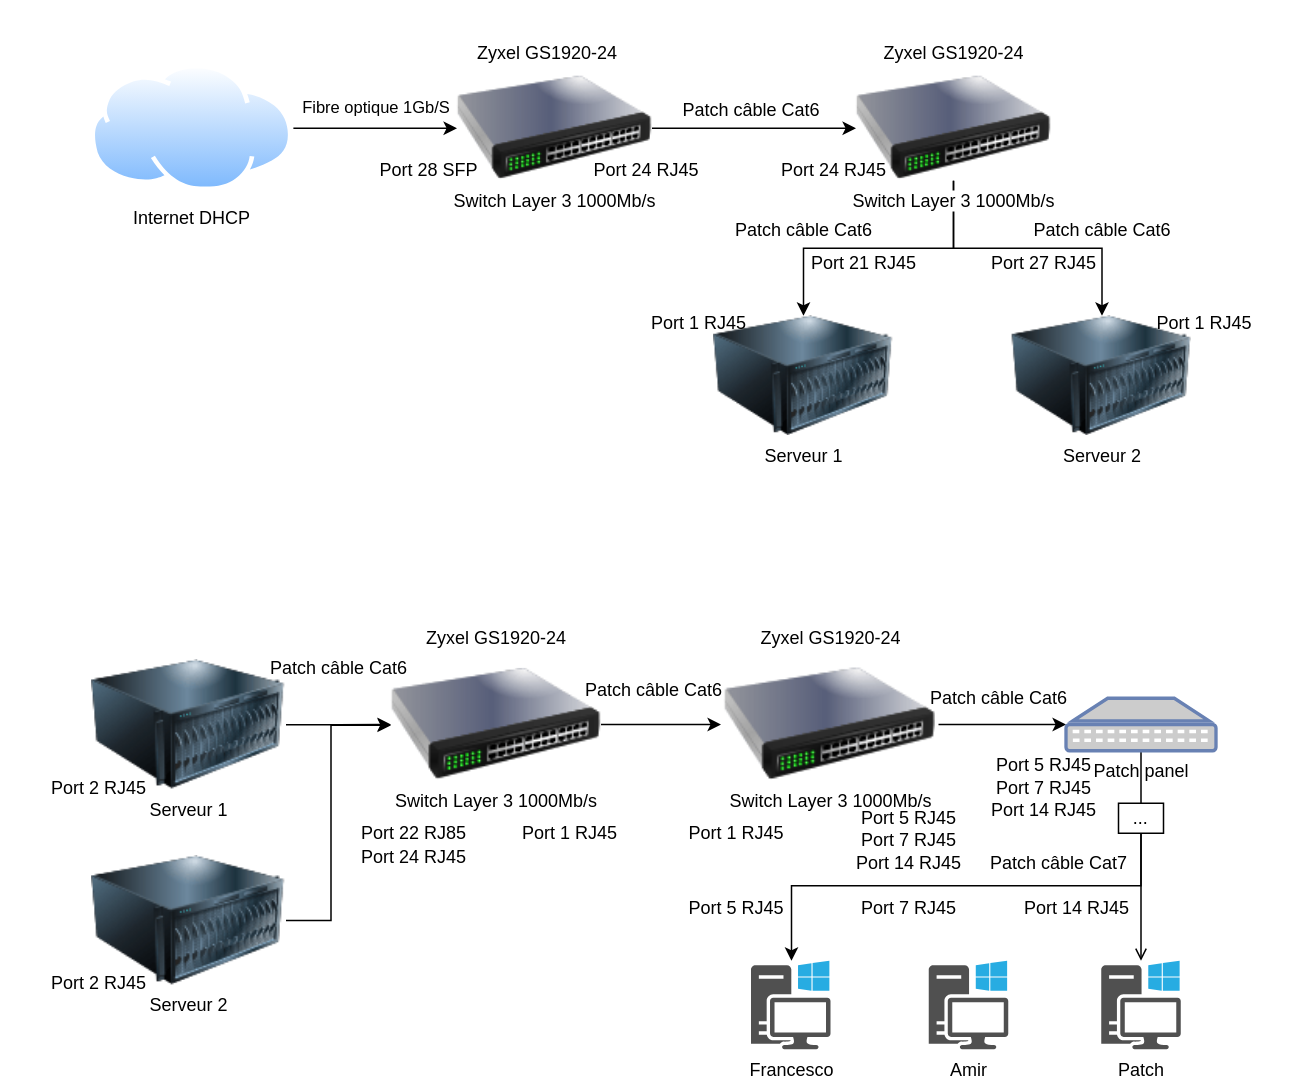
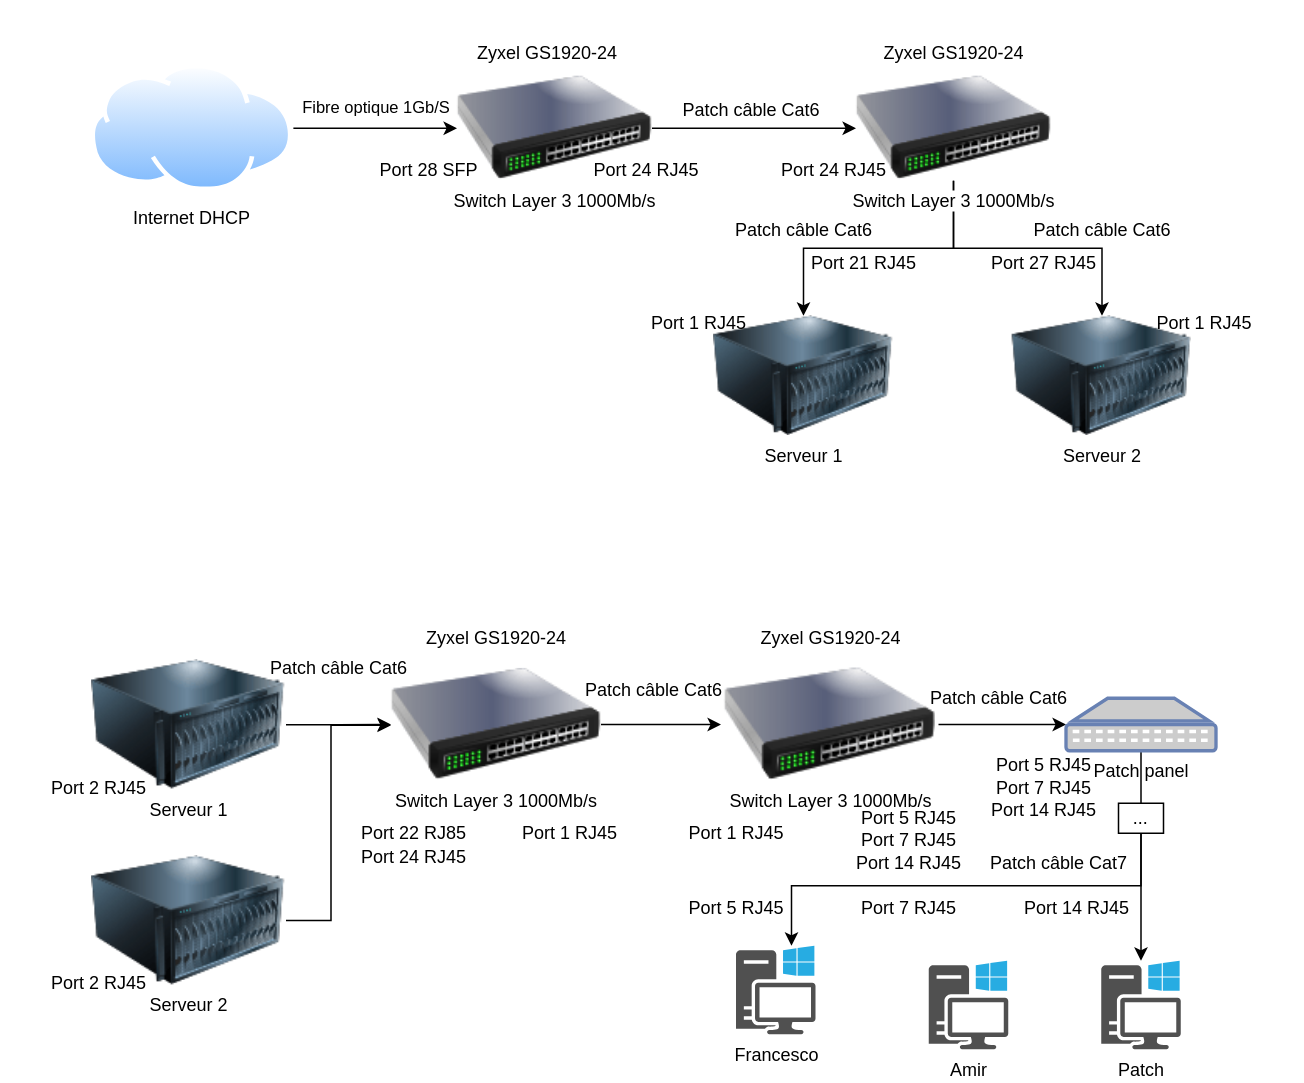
(1141, 951) -> (1141, 949)
(791, 1005) -> (776, 990)
